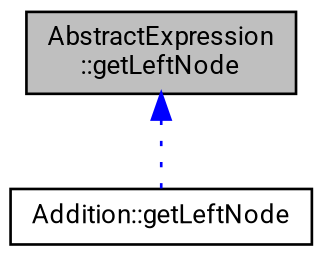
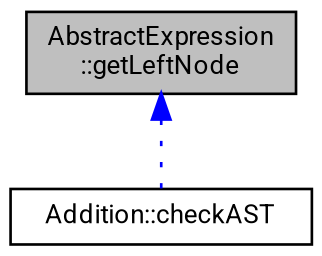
(161, 217) -> (161, 217)
